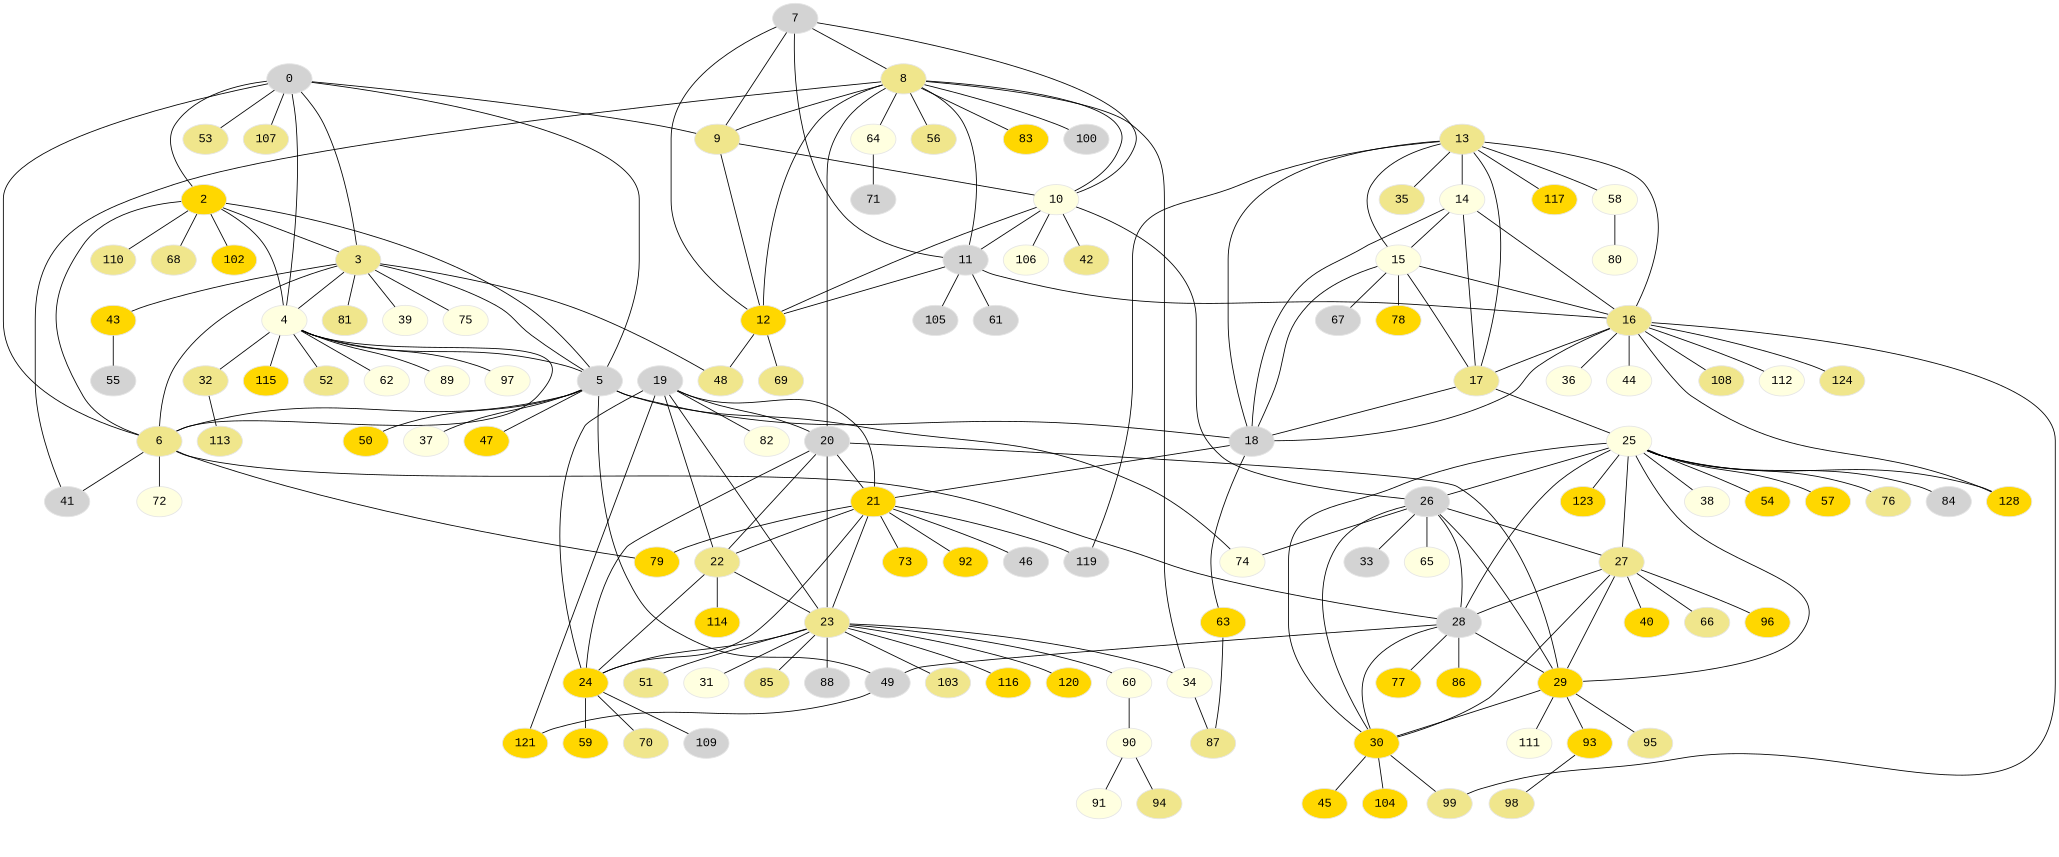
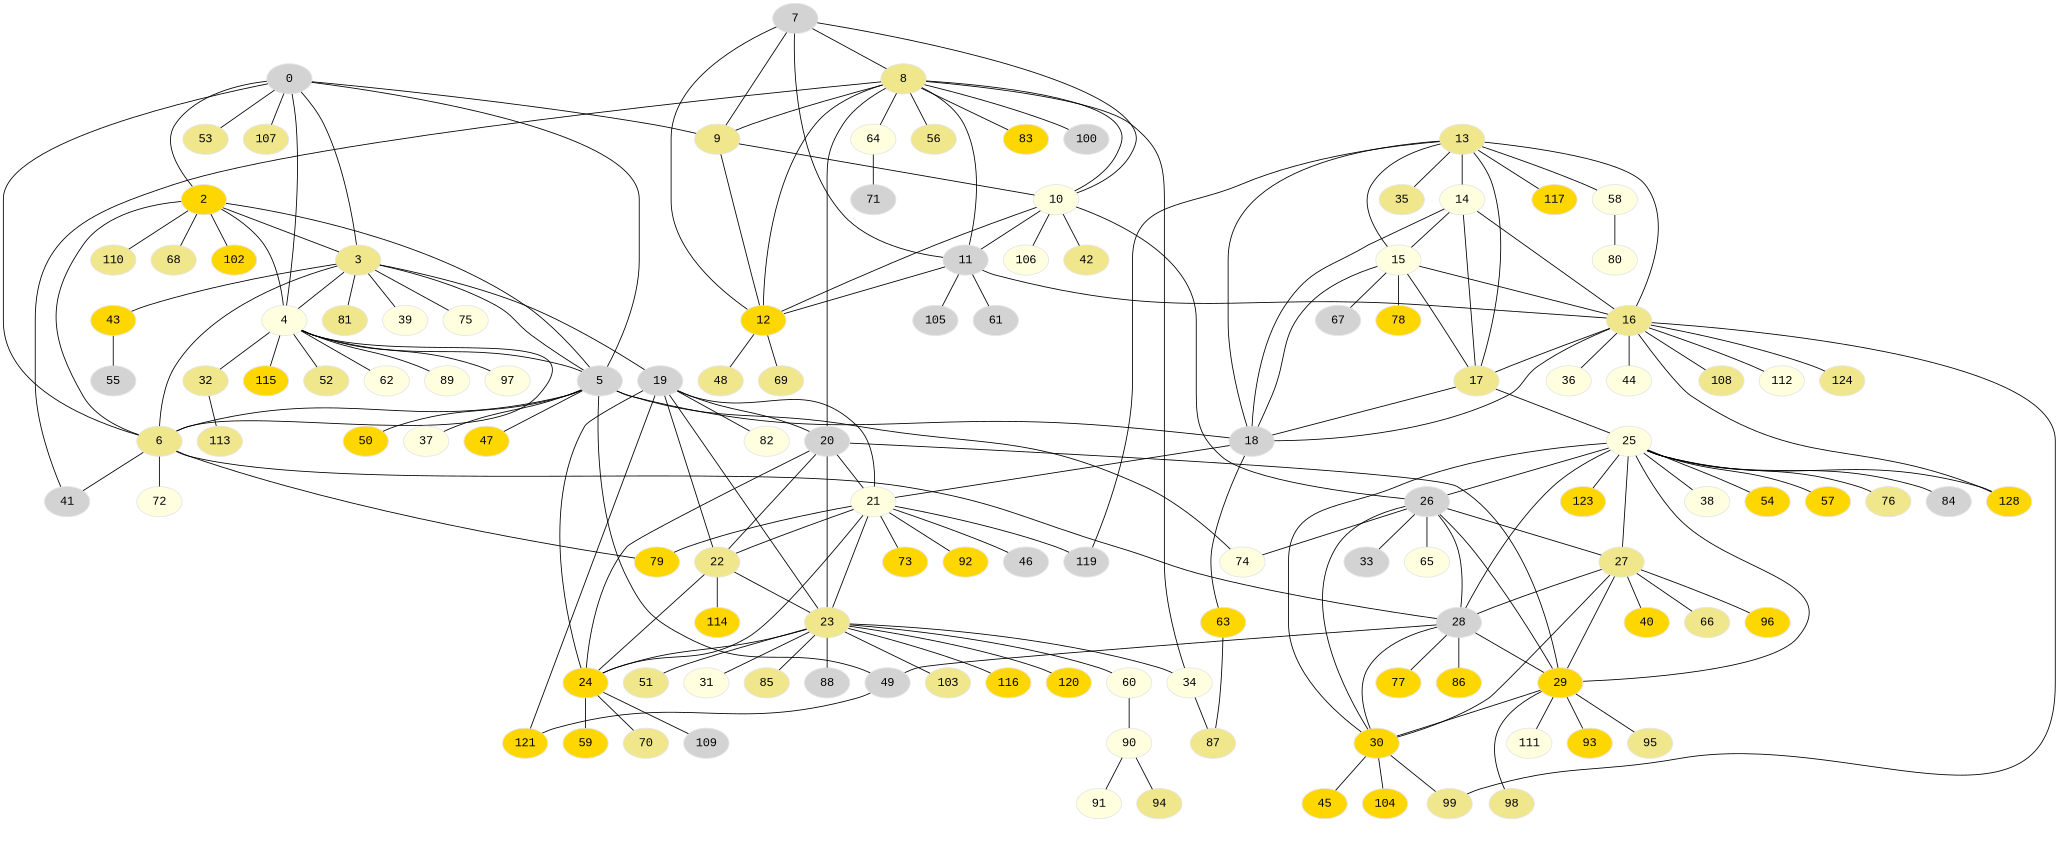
(548, 299) -> (498, 295)
(873, 502) -> (873, 502)
(1542, 780) -> (1498, 731)
